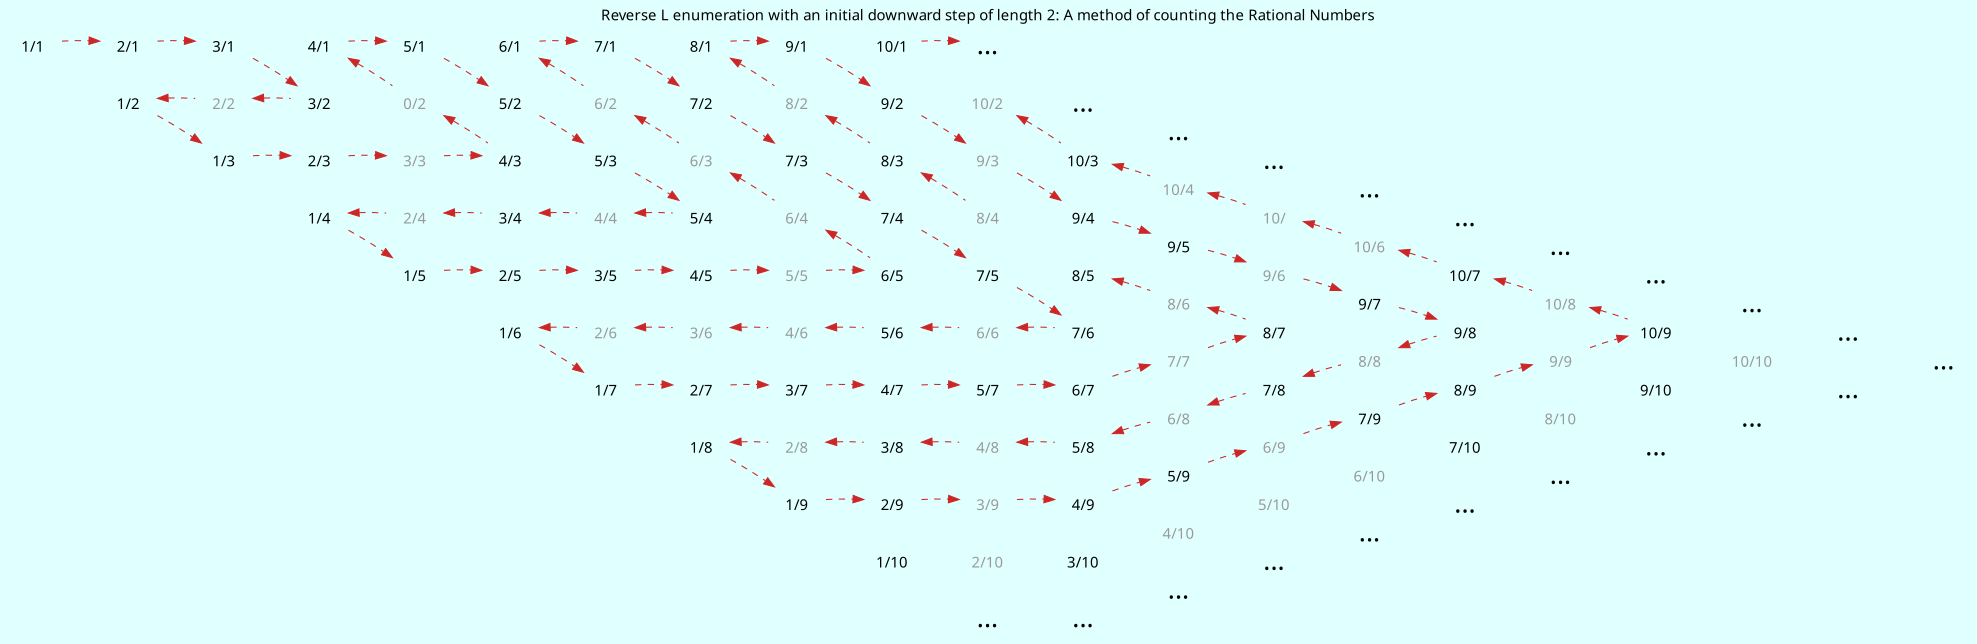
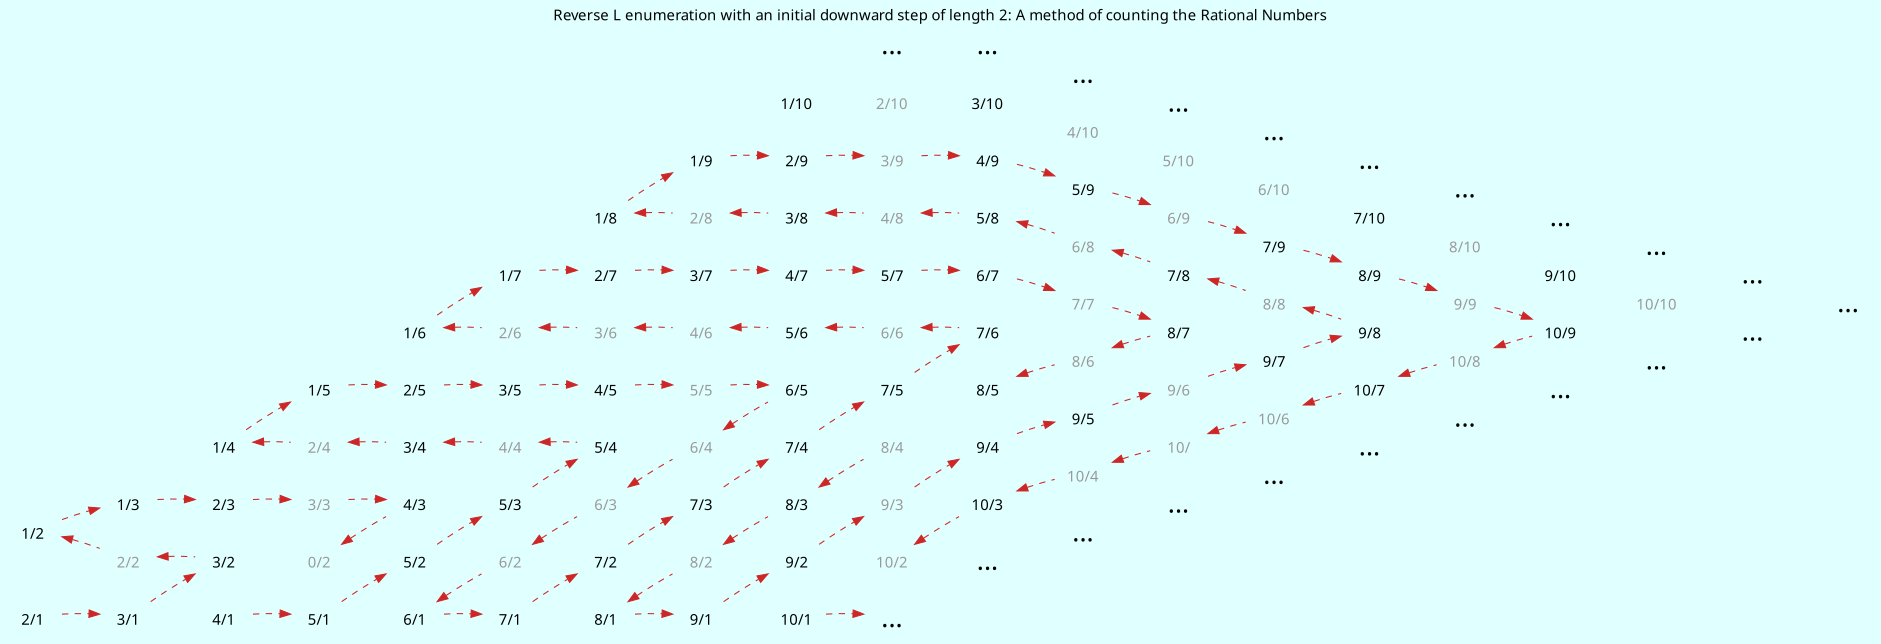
(33, 48) -> none
(375, 74) -> none
